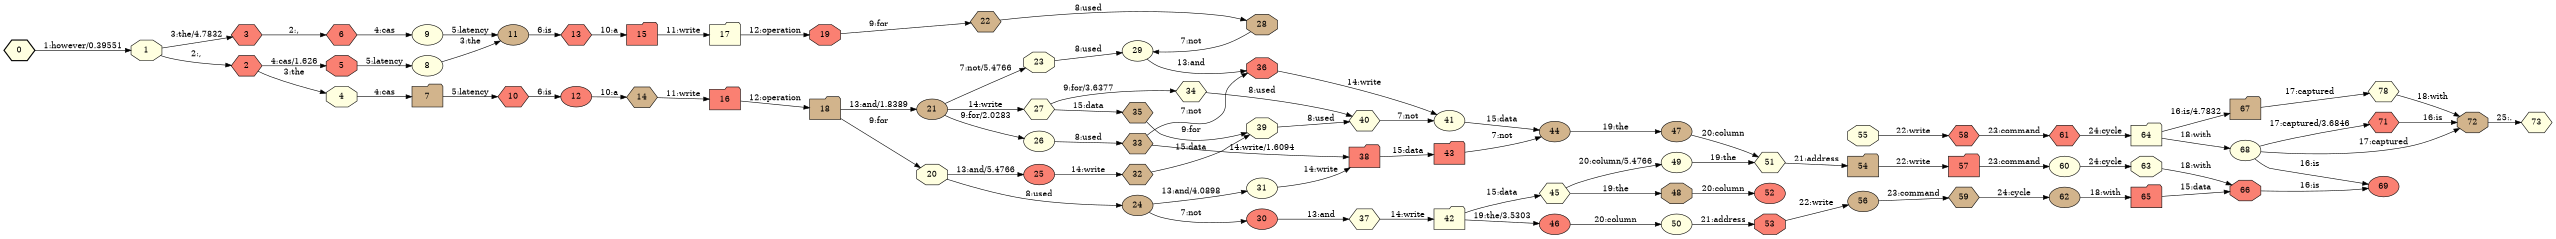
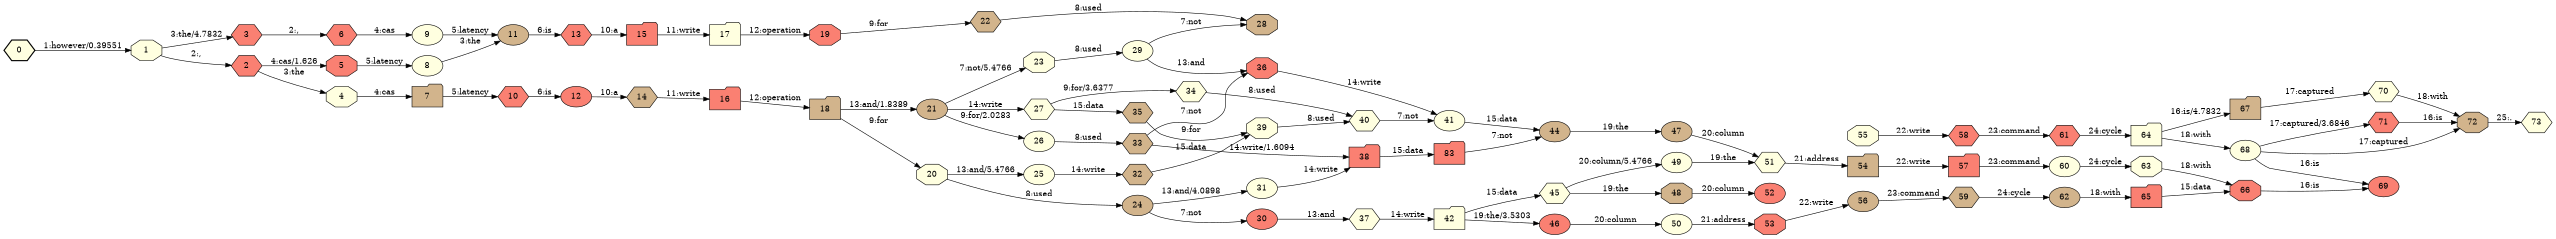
(1206, 49) -> (1194, 29)
(2384, 92) -> (2384, 92)
(1449, 154) -> (1449, 154)
(1039, 175) -> (1039, 175)
